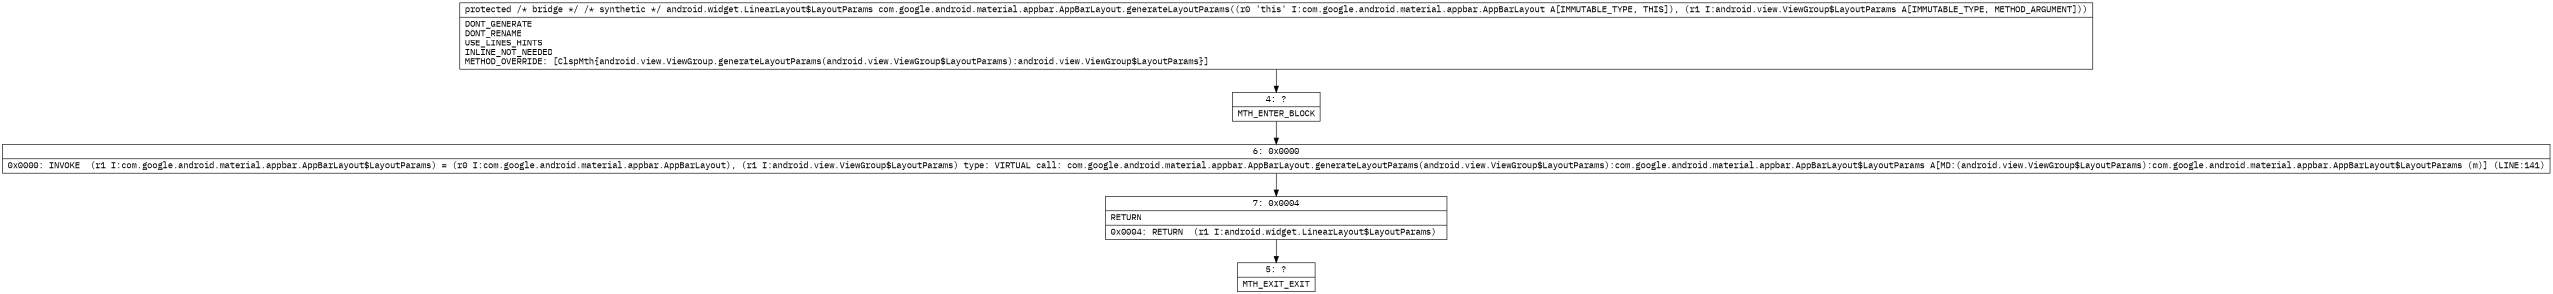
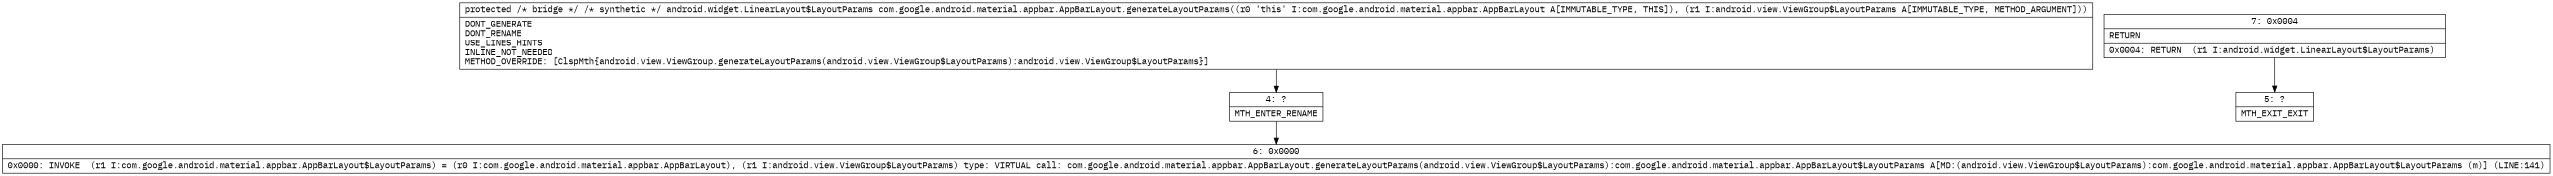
(1276, 114) -> (1276, 114)
(1276, 182) -> none
